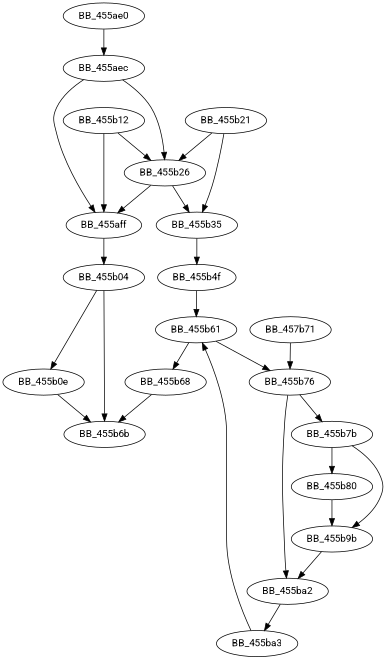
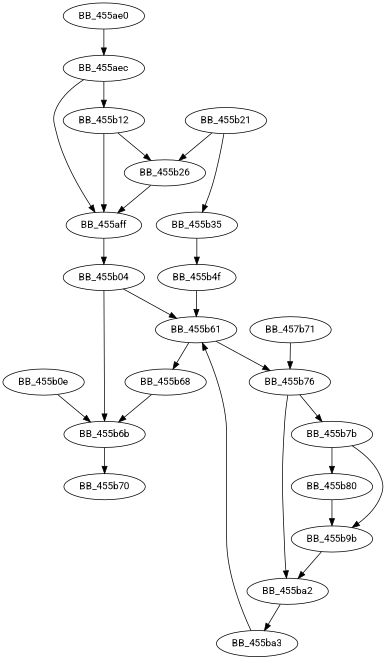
(153, 111) -> (104, 91)
(179, 196) -> none
(76, 327) -> (147, 302)
none -> (105, 487)
